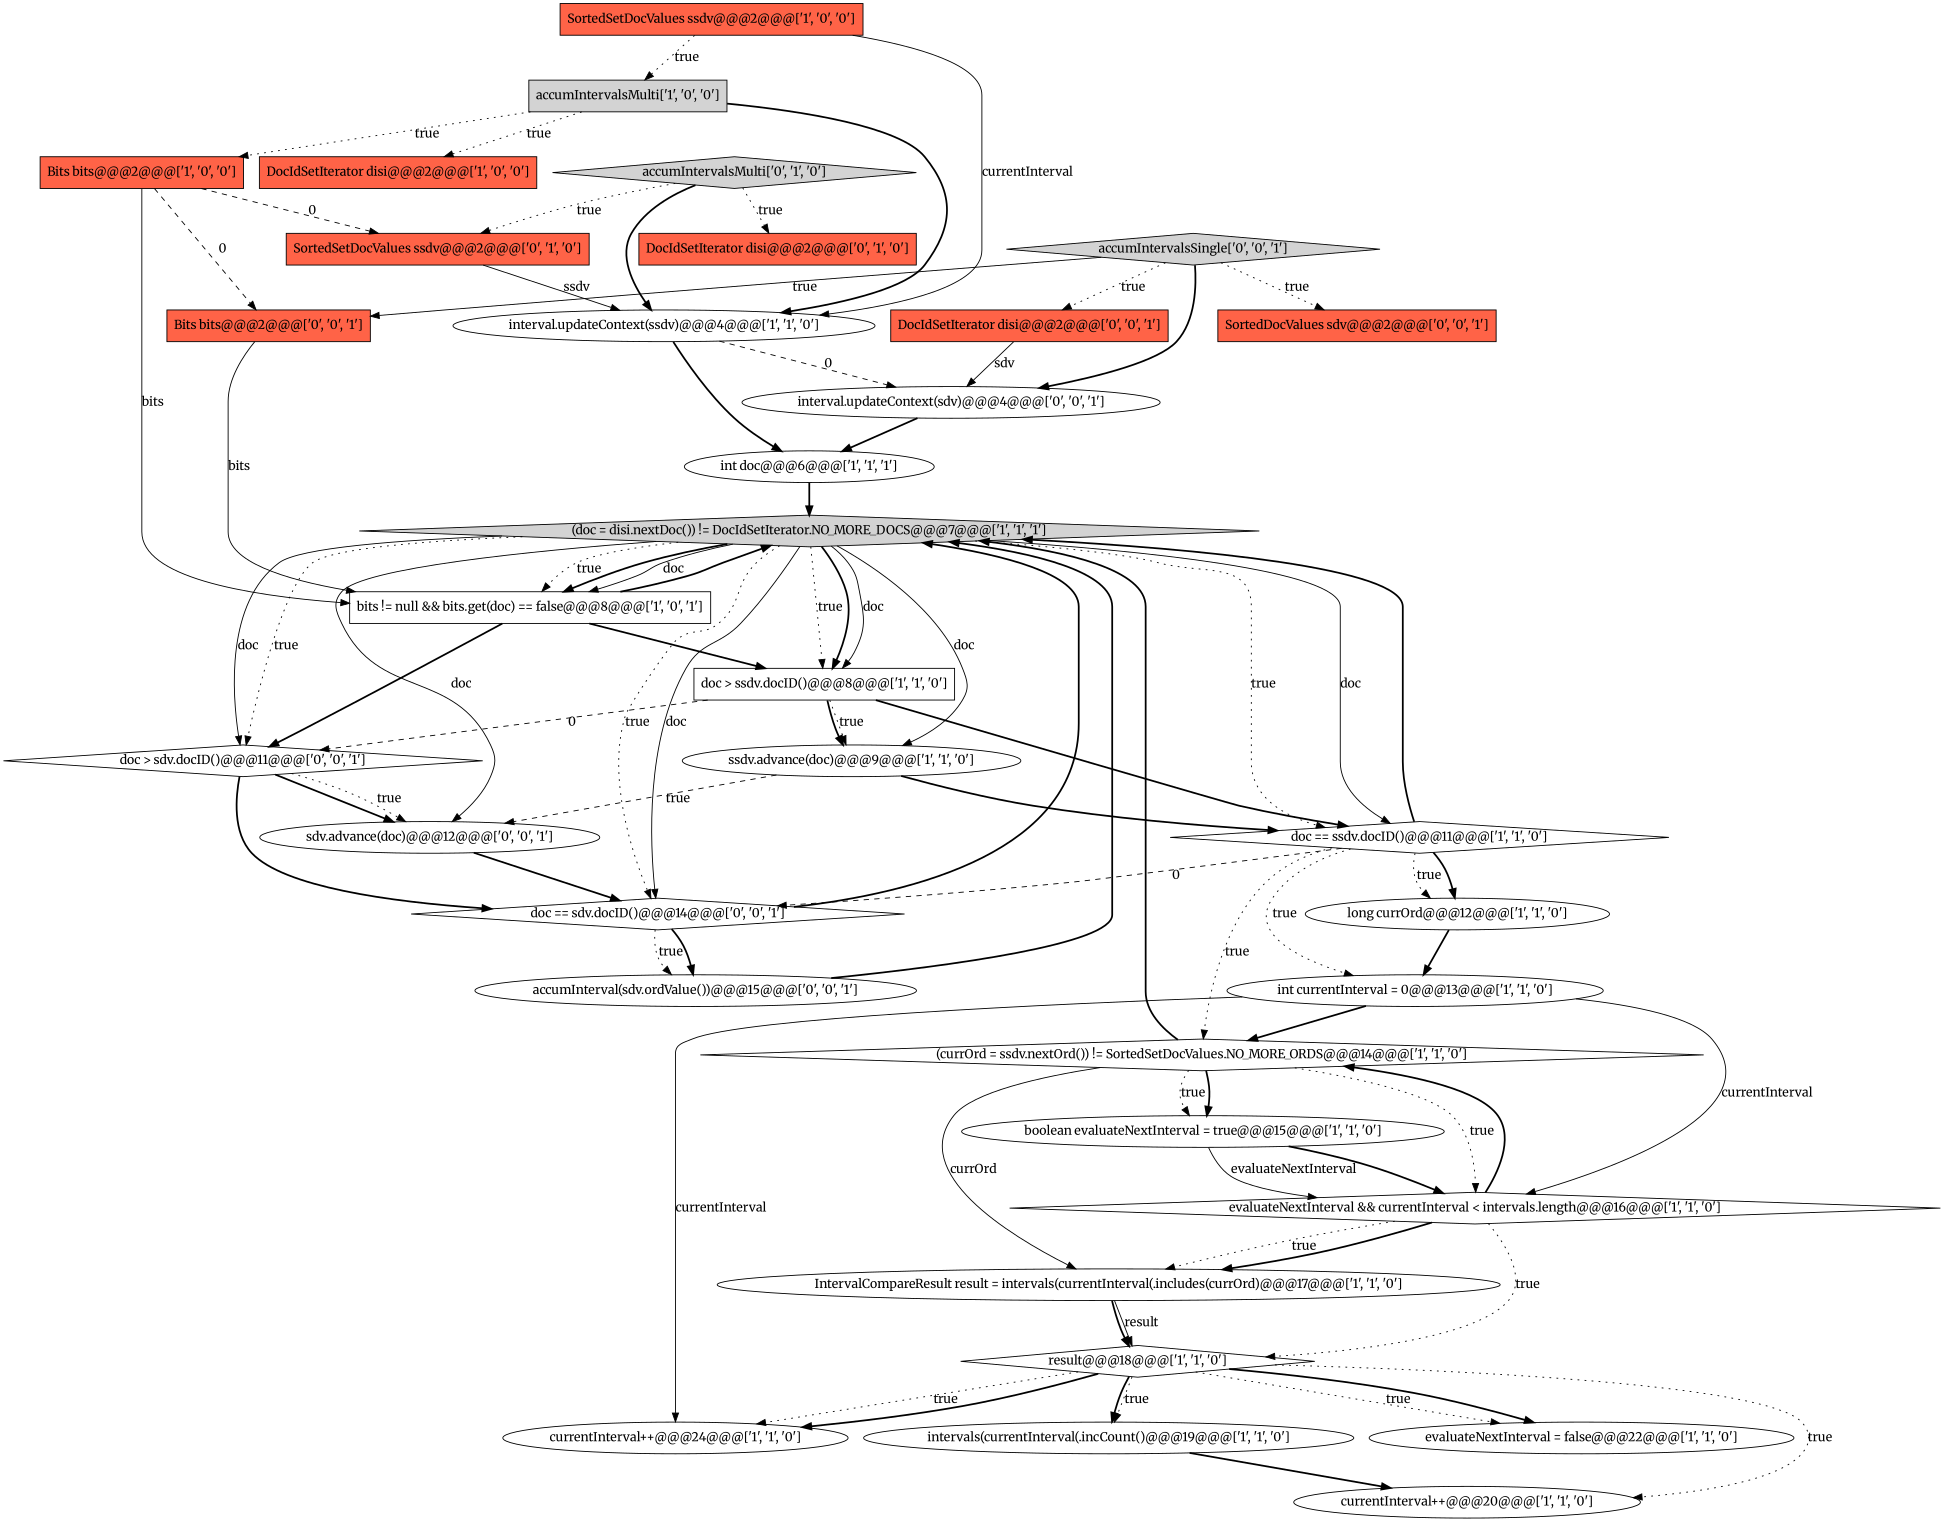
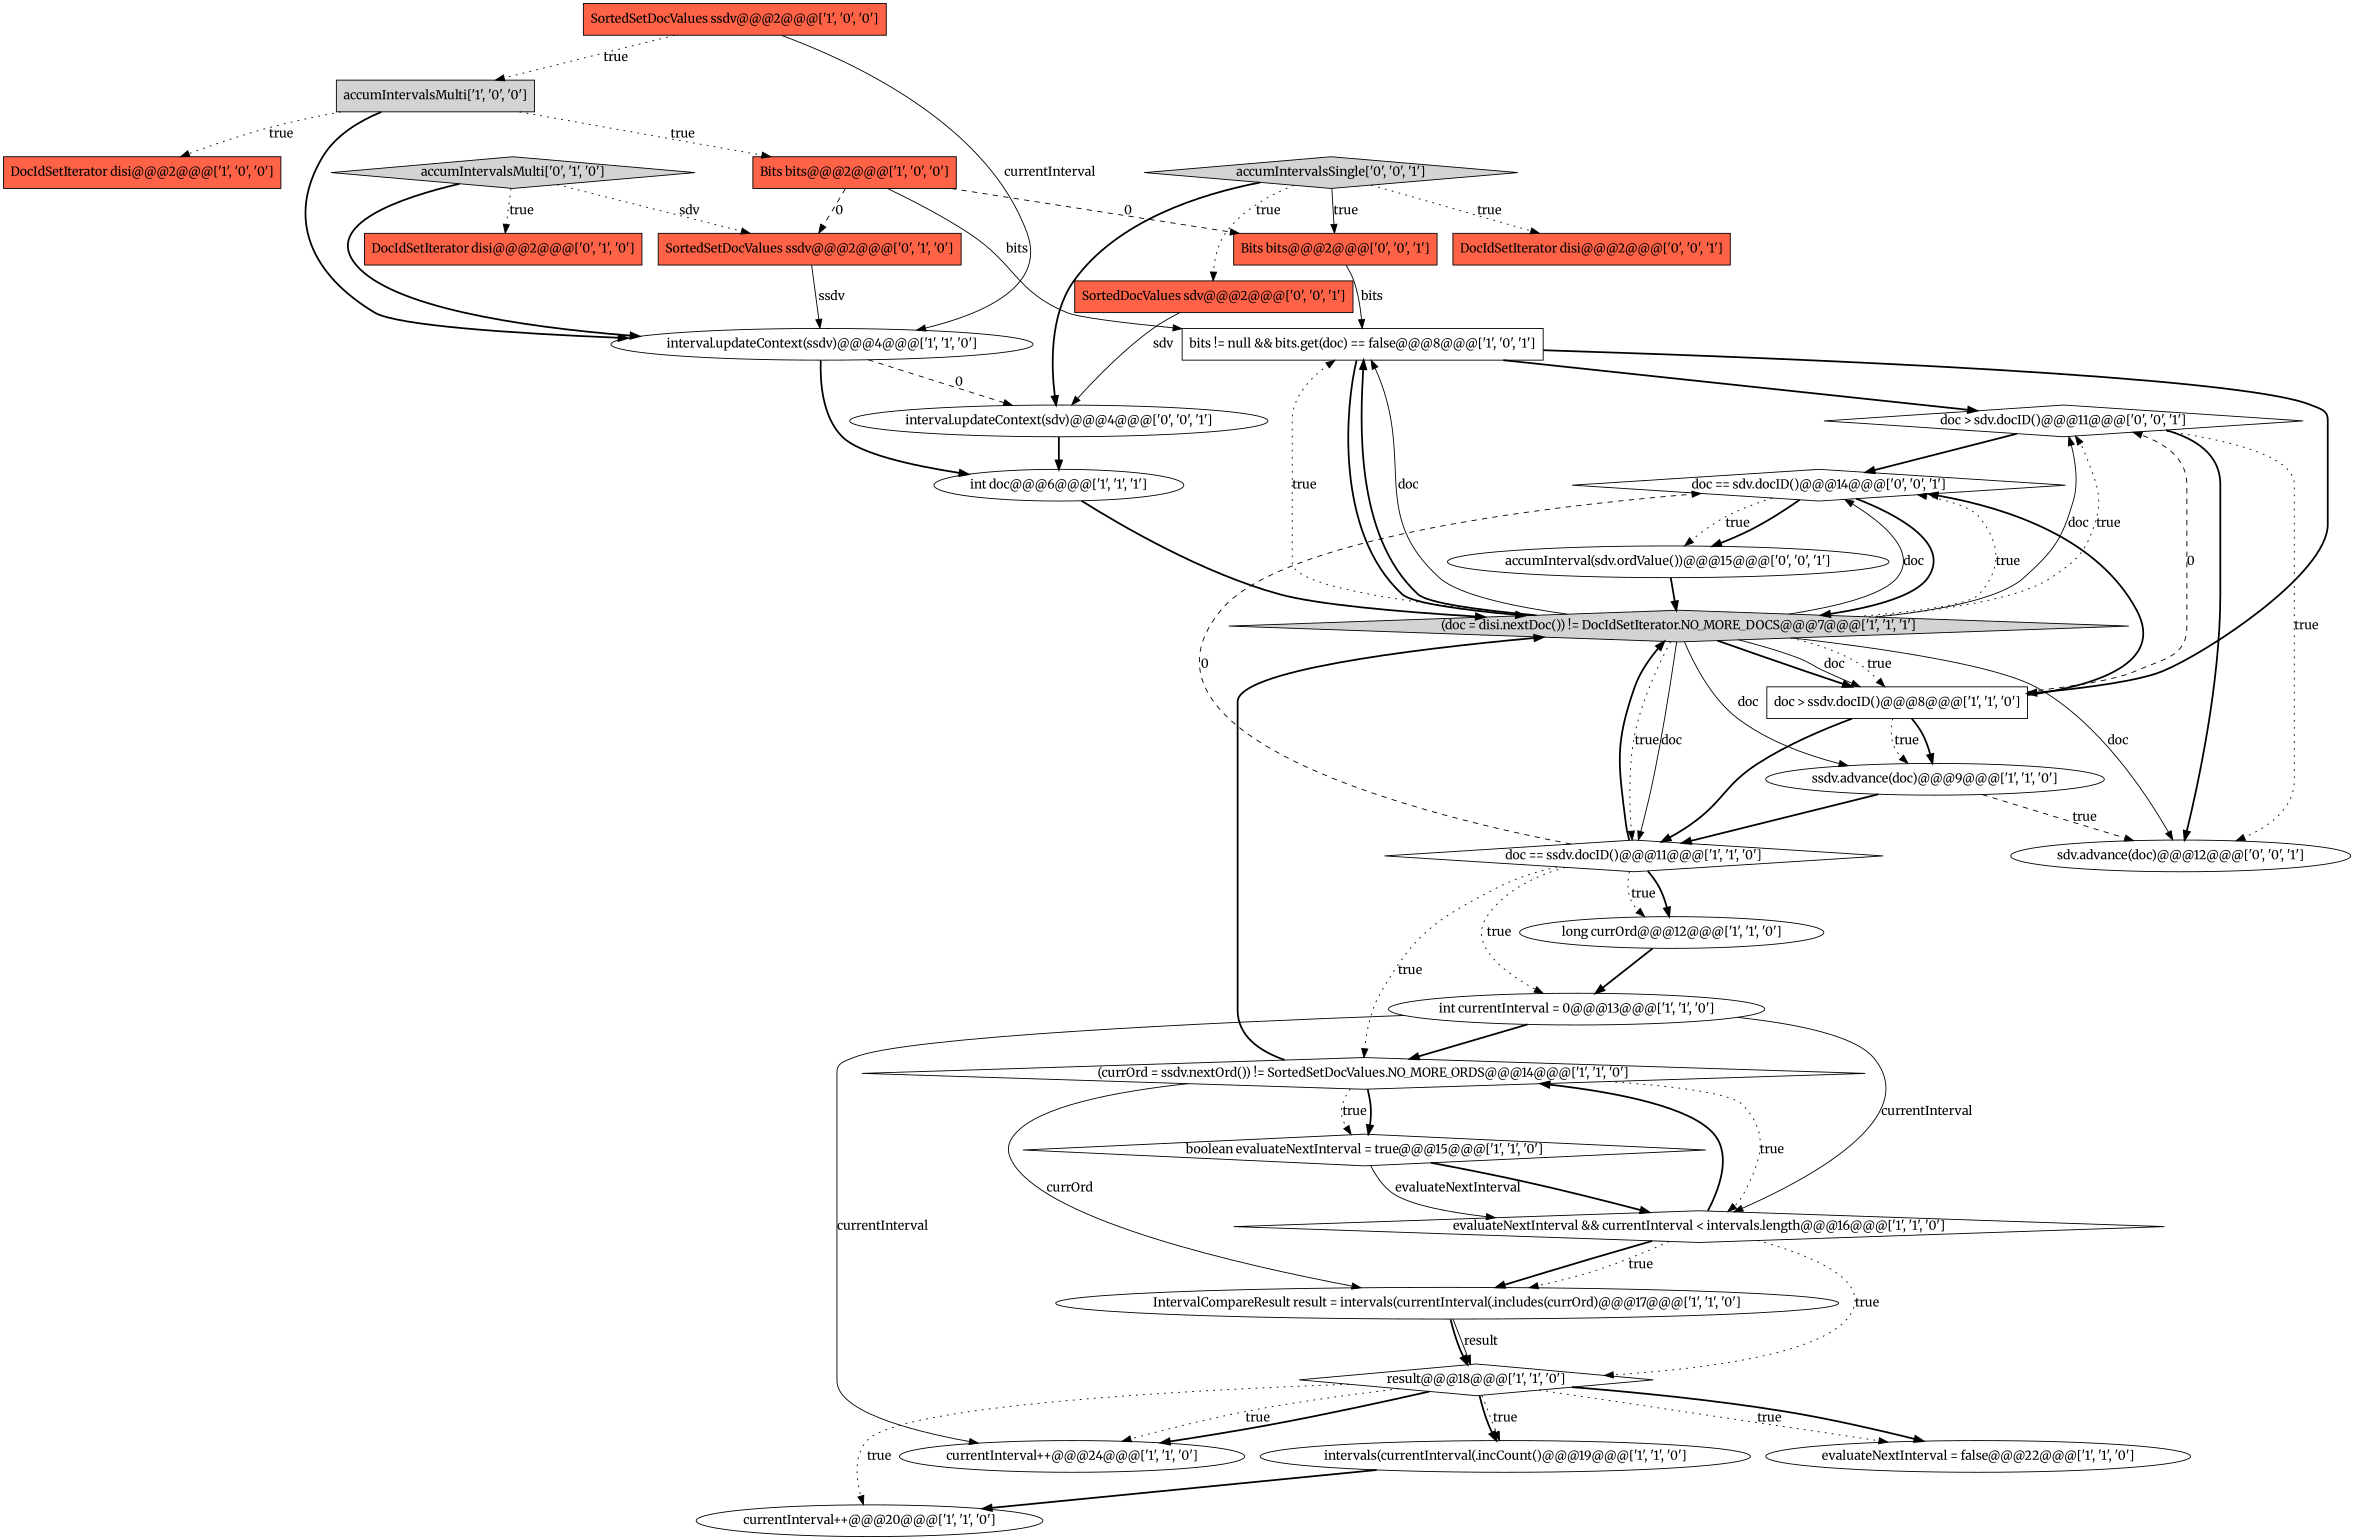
(589, 211) -> (690, 211)
(993, 361) -> (1125, 351)
(542, 875) -> (2116, 581)
(1203, 1132) -> (1364, 1150)
